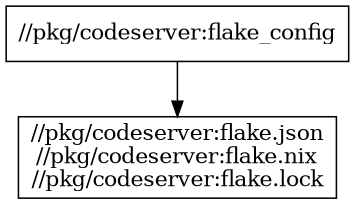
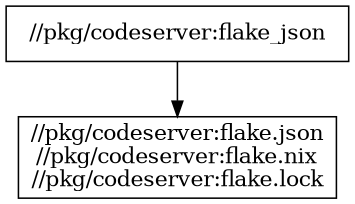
(177, 34) -> (177, 34)
